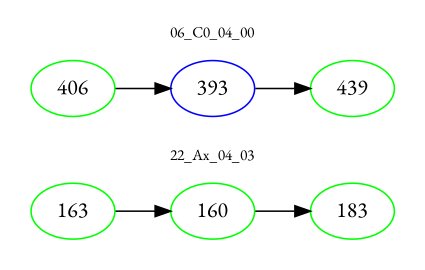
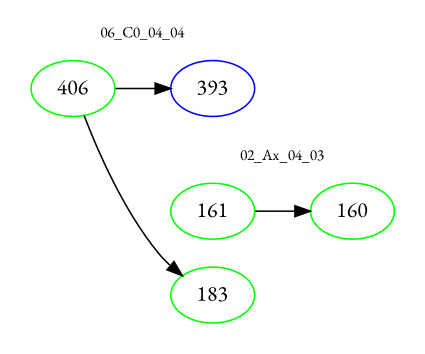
(213, 33) -> (143, 33)
(352, 89) -> none
(213, 156) -> (283, 156)
(73, 211) -> (213, 211)
(275, 211) -> (120, 194)
